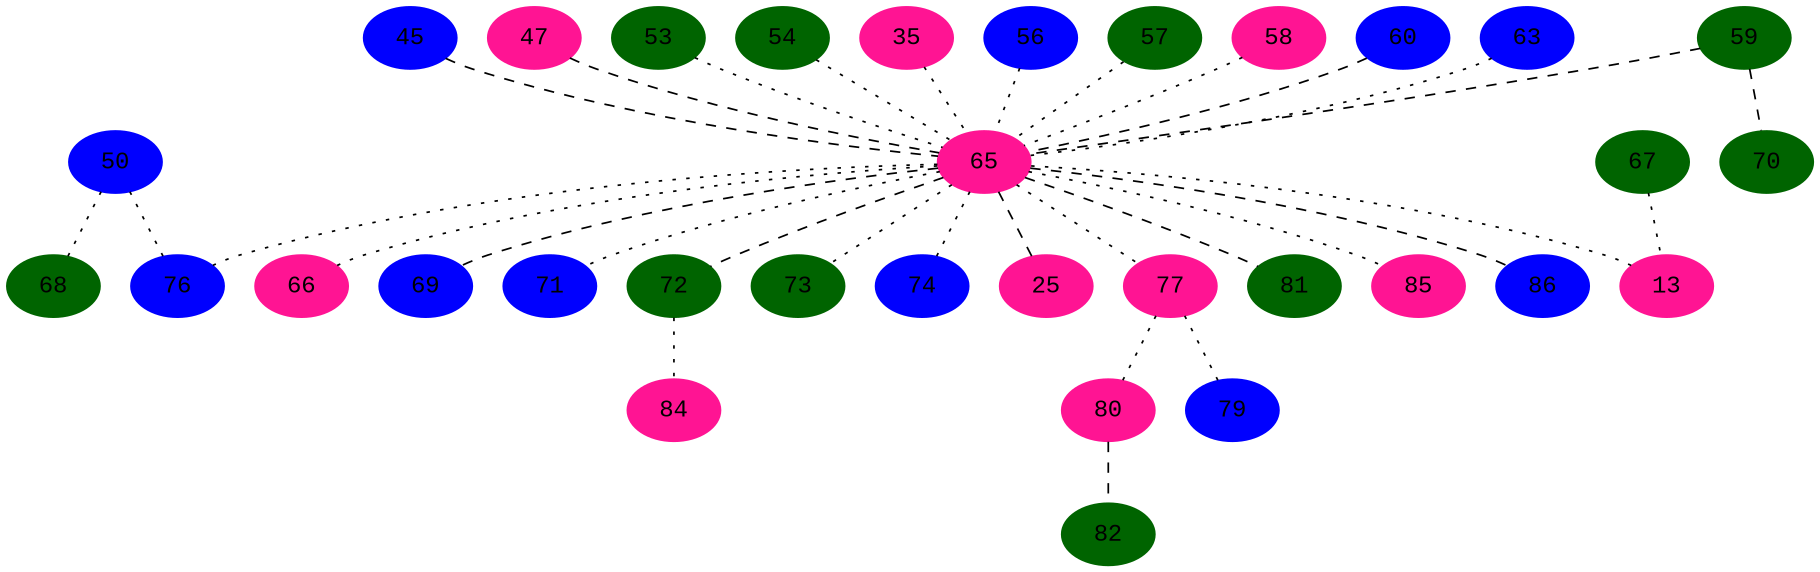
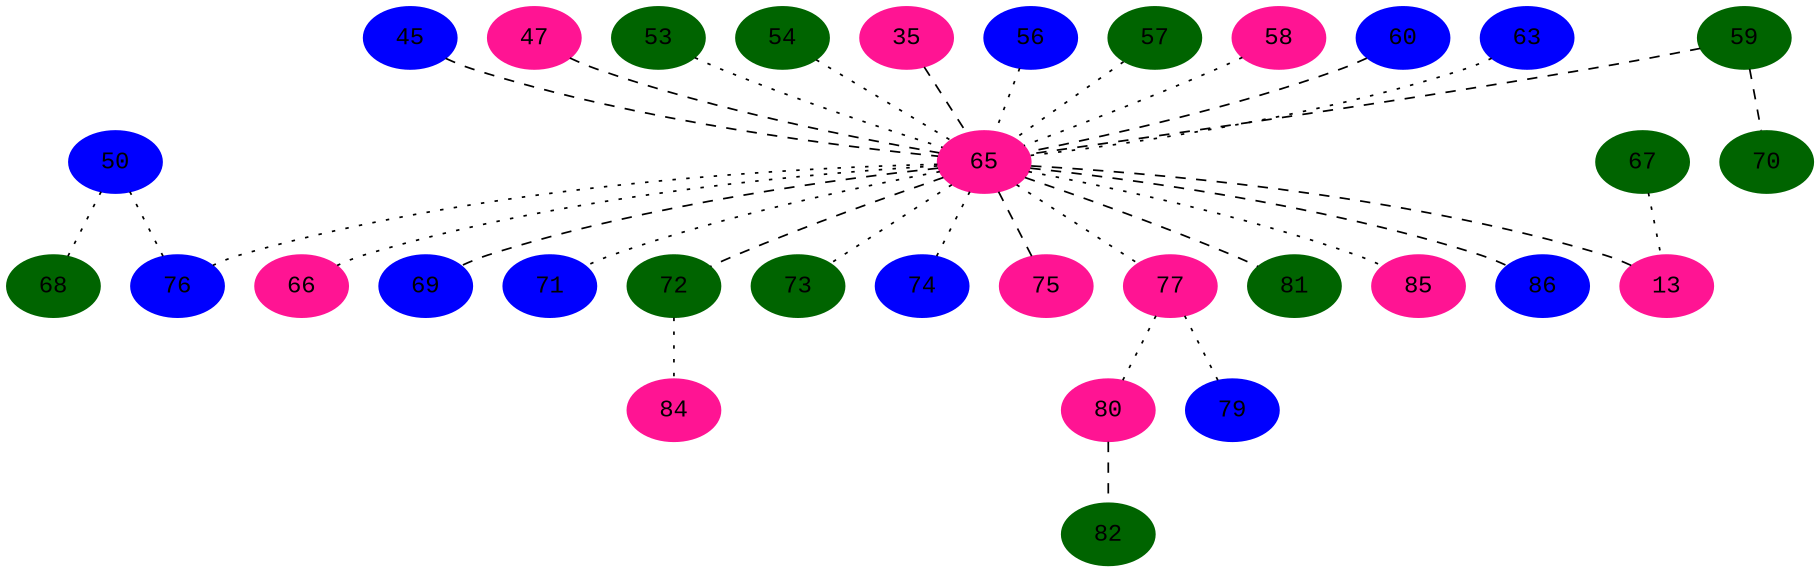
(945, 100) -> (945, 100)
(1335, 197) -> (1335, 197)
(1046, 286) -> (1046, 286)
